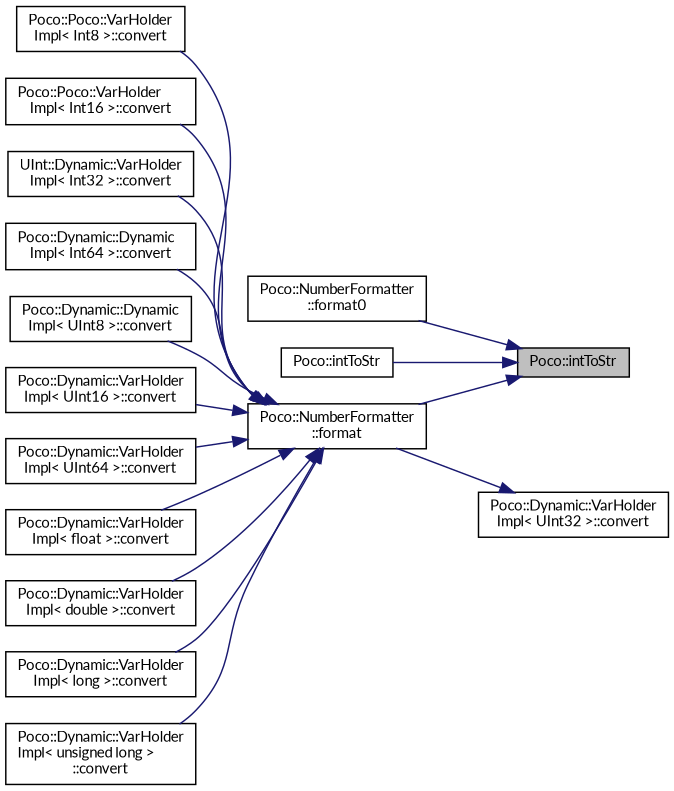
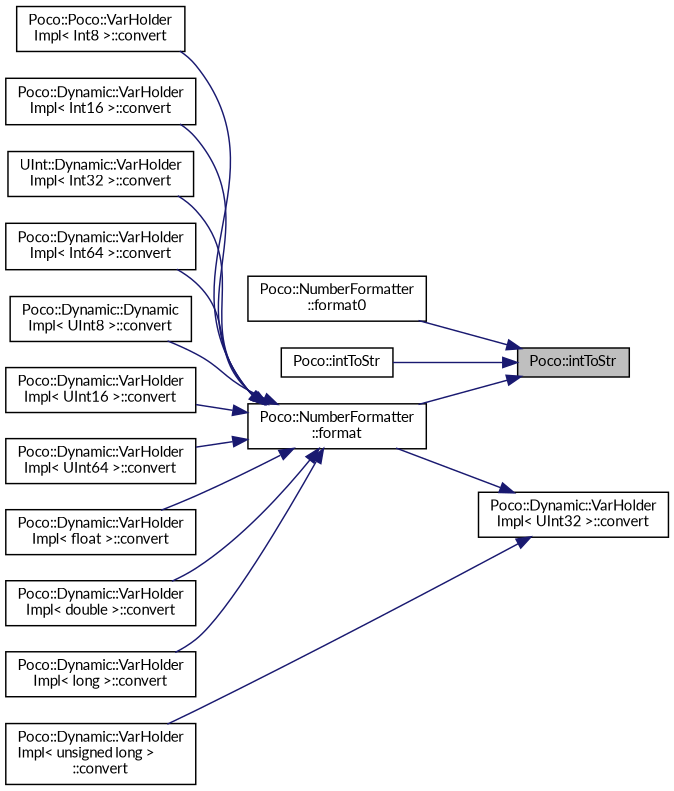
(101, 102) -> (101, 102)
(101, 247) -> (101, 247)
(241, 600) -> (344, 636)
